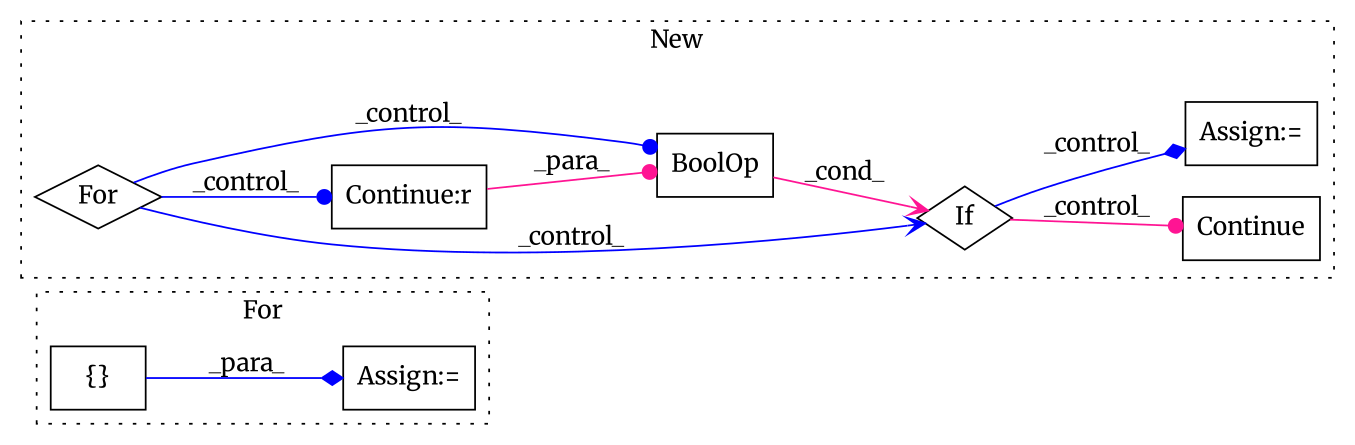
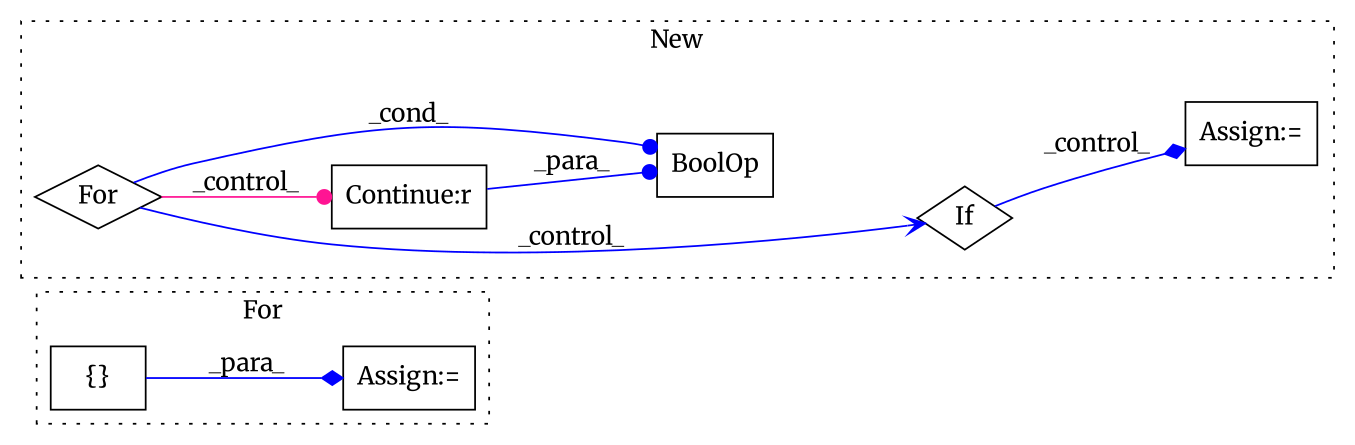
(409, 115) -> (409, 115)
(565, 181) -> (565, 181)
(842, 192) -> none
(239, 197) -> (239, 197)
(1251, 229) -> none
